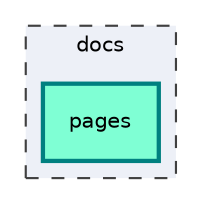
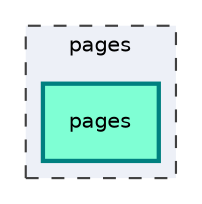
(101, 46) -> (101, 46)
